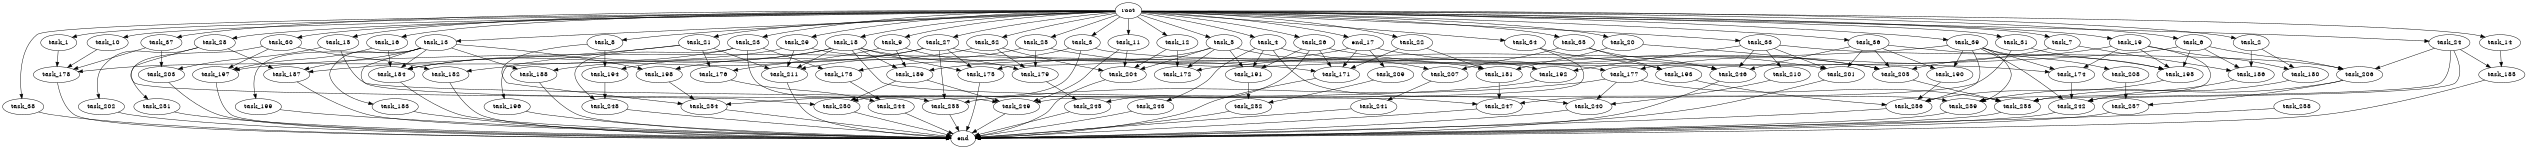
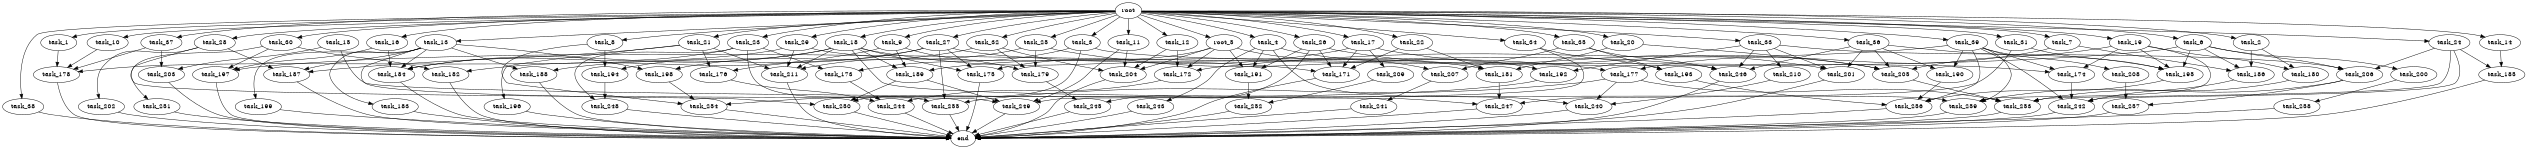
(736, 14) -> none
(1224, 43) -> (1224, 43)
(1363, 43) -> (1363, 43)
none -> (2414, 75)
none -> (1037, 91)
